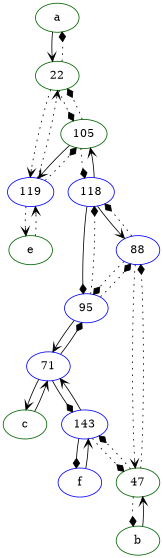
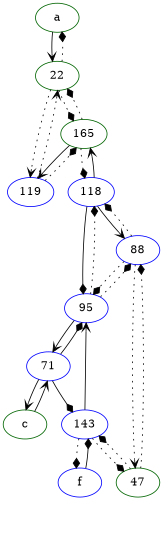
(84, 134) -> (84, 134)
(31, 250) -> none
(73, 397) -> (85, 370)
(77, 448) -> (77, 448)
(87, 458) -> (87, 458)
(138, 541) -> none
